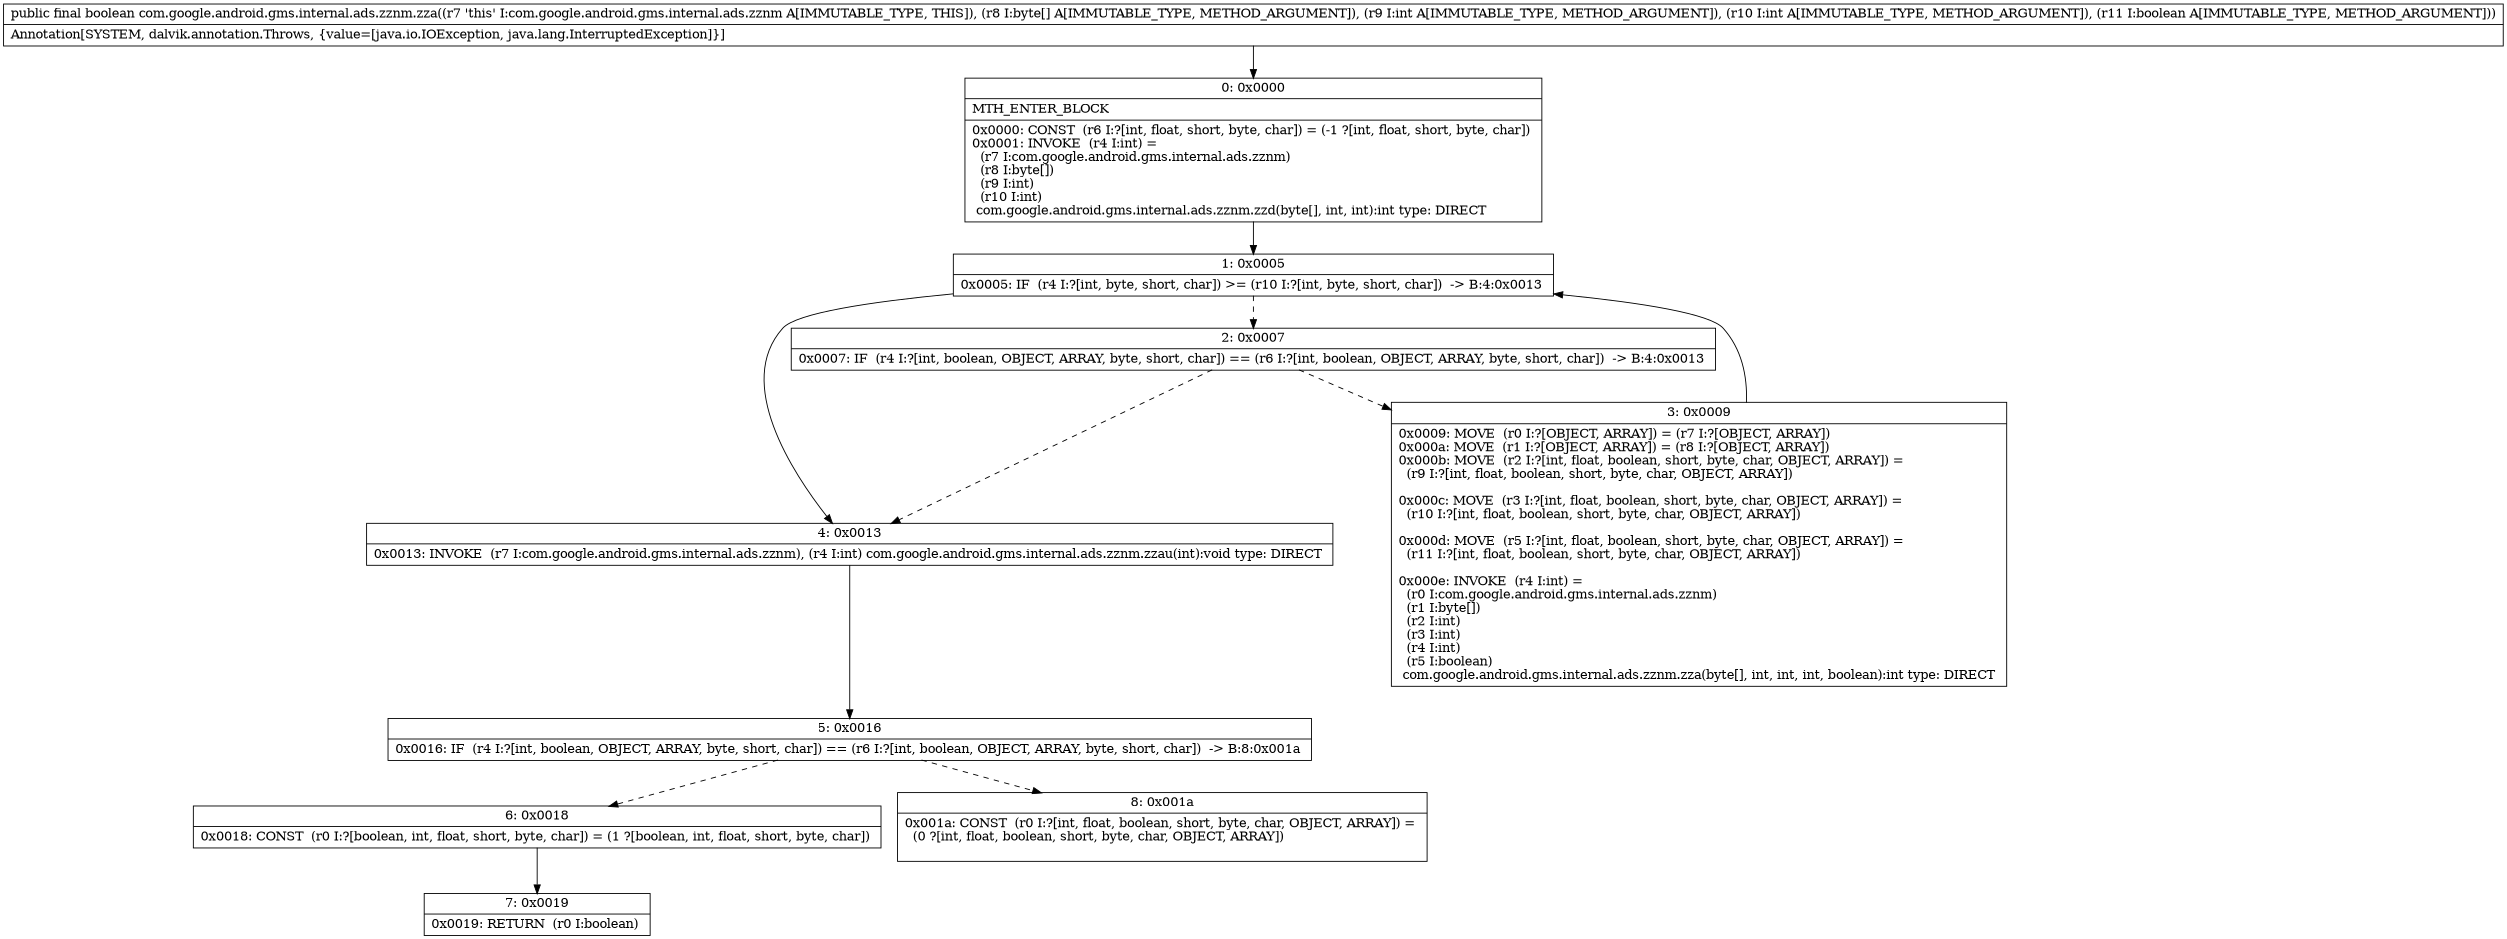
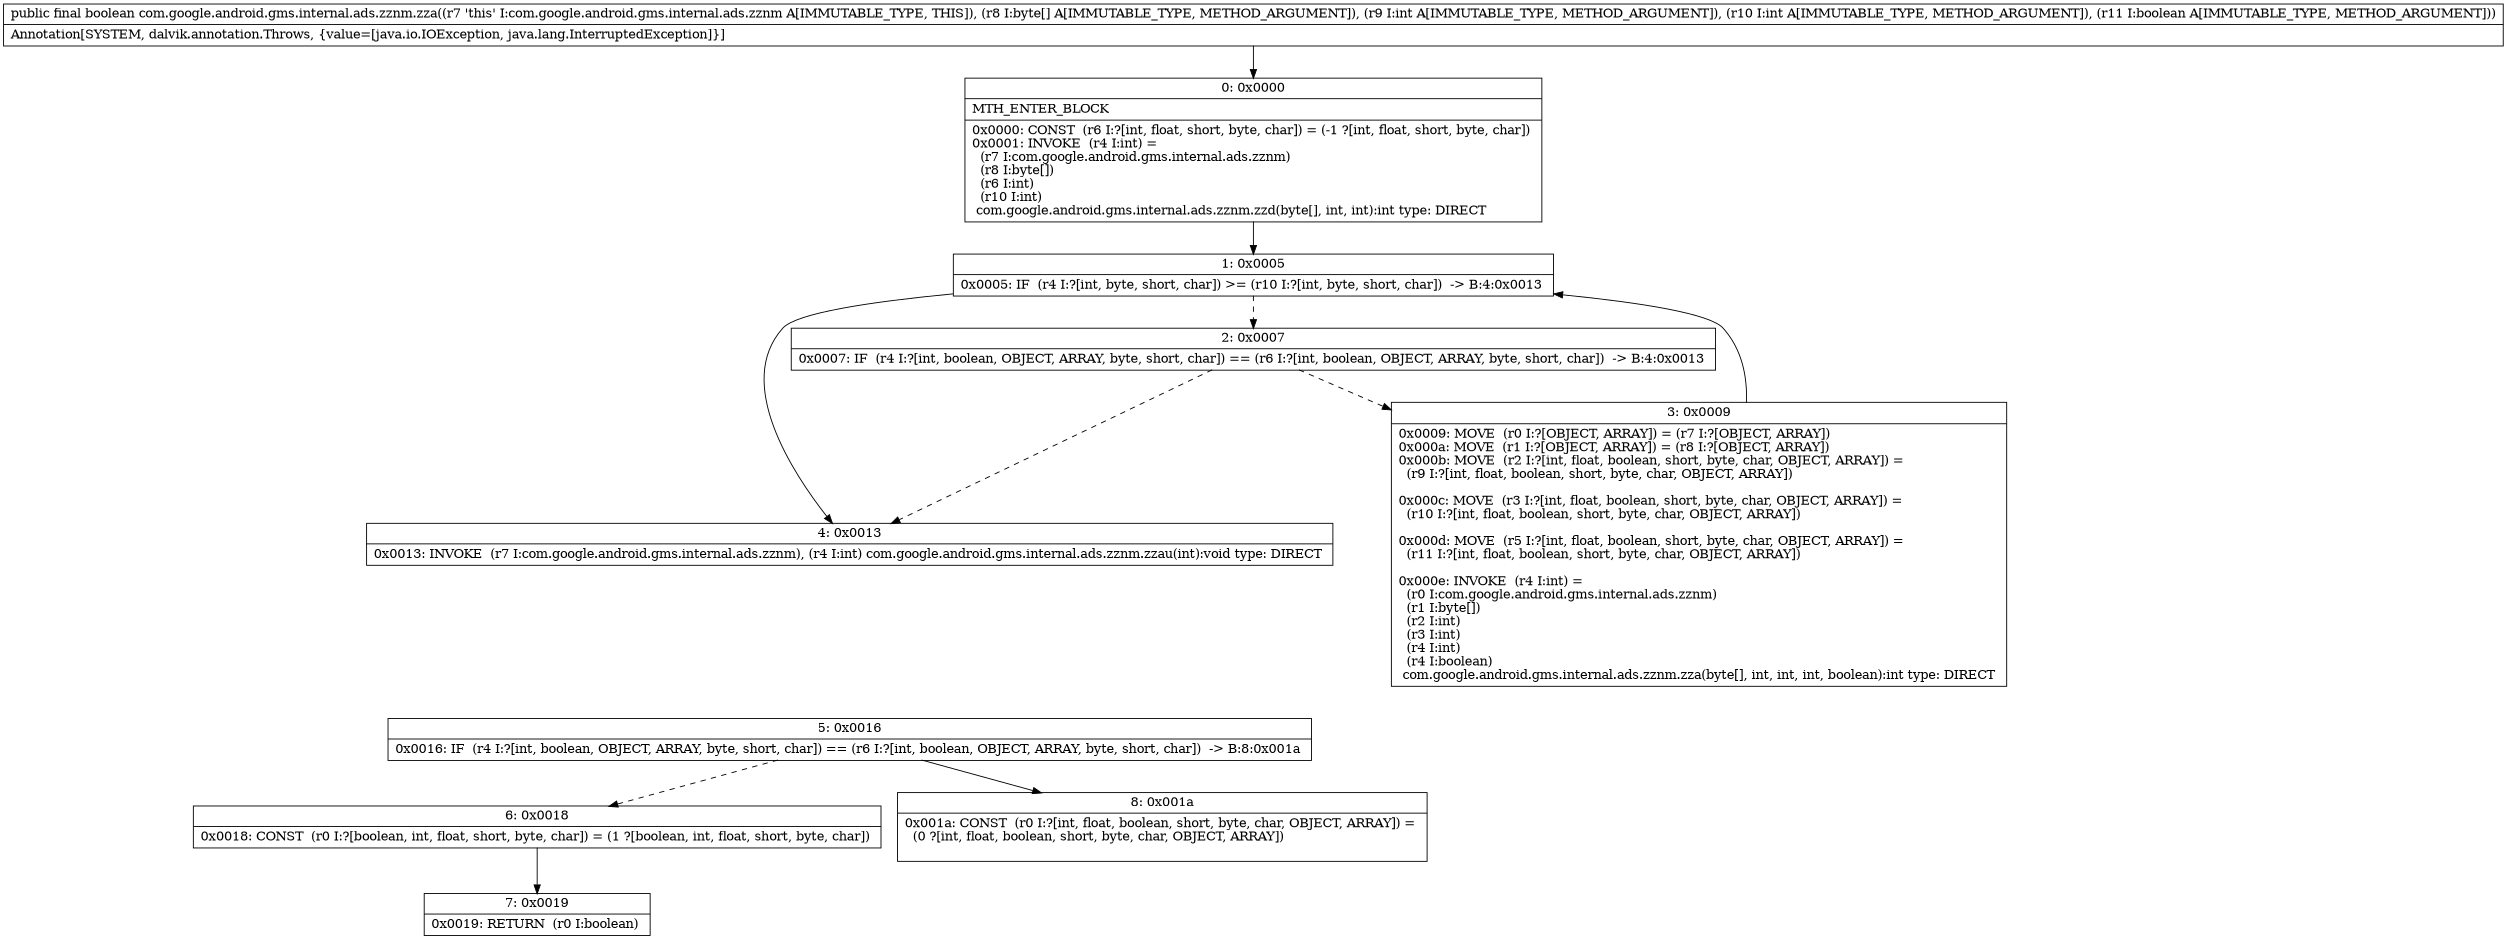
(1003, 184) -> (1003, 184)
(850, 637) -> none
(1446, 662) -> (1446, 662)
(977, 775) -> (977, 775)
